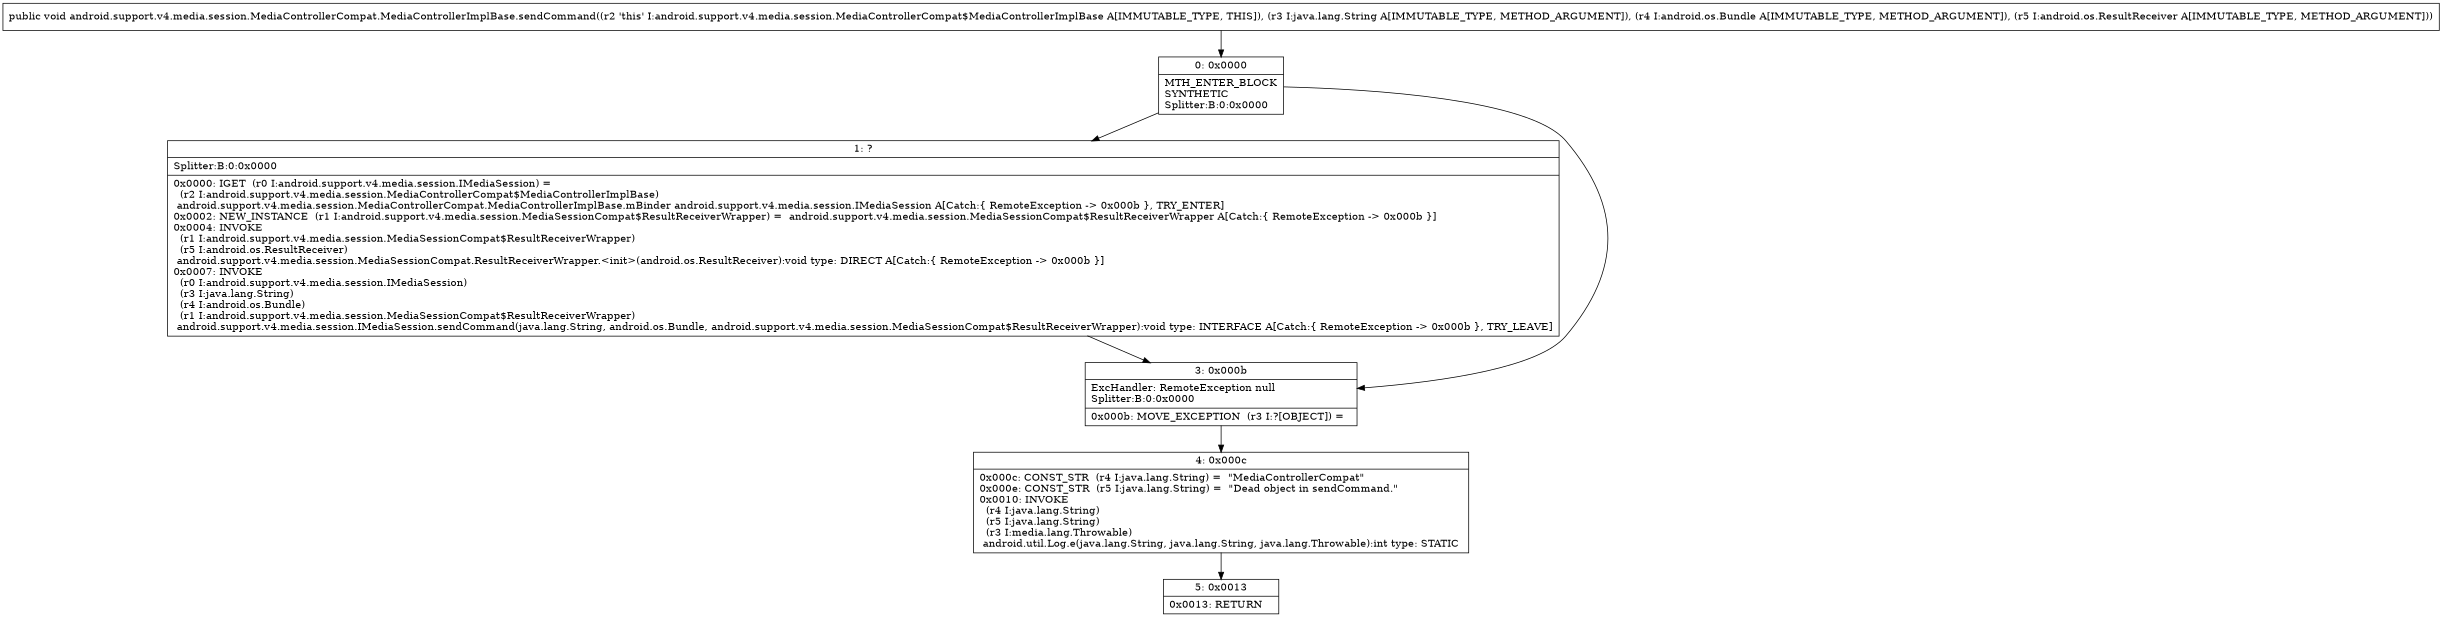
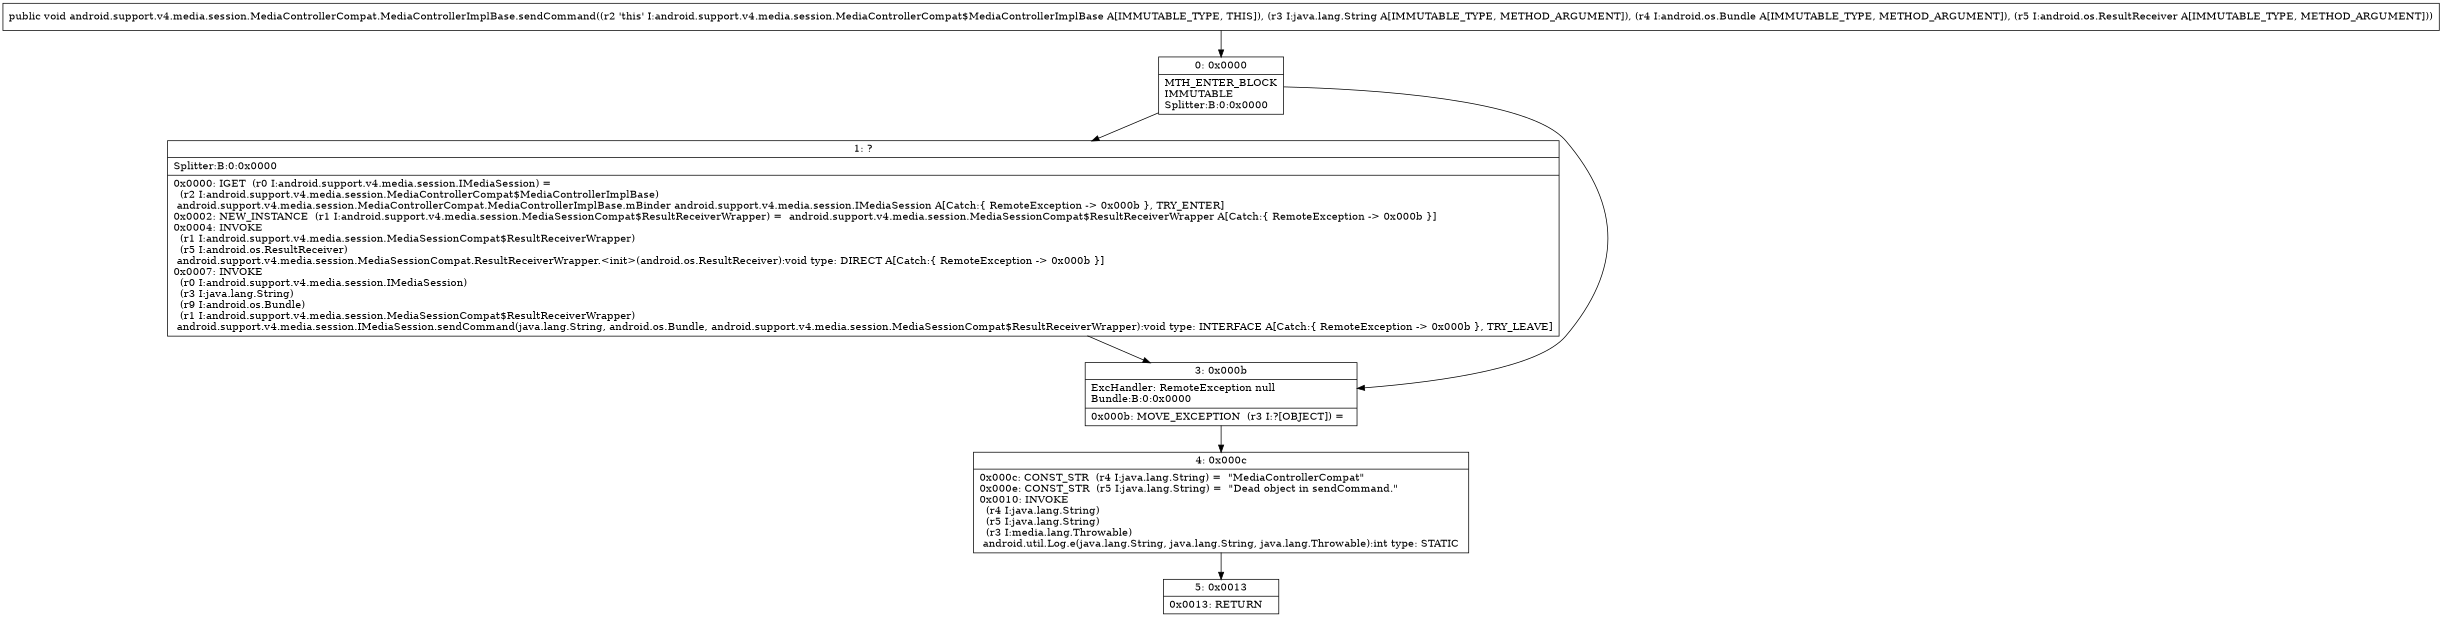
(1197, 94) -> (1199, 94)
(240, 305) -> (240, 305)
(1143, 399) -> (1141, 399)
